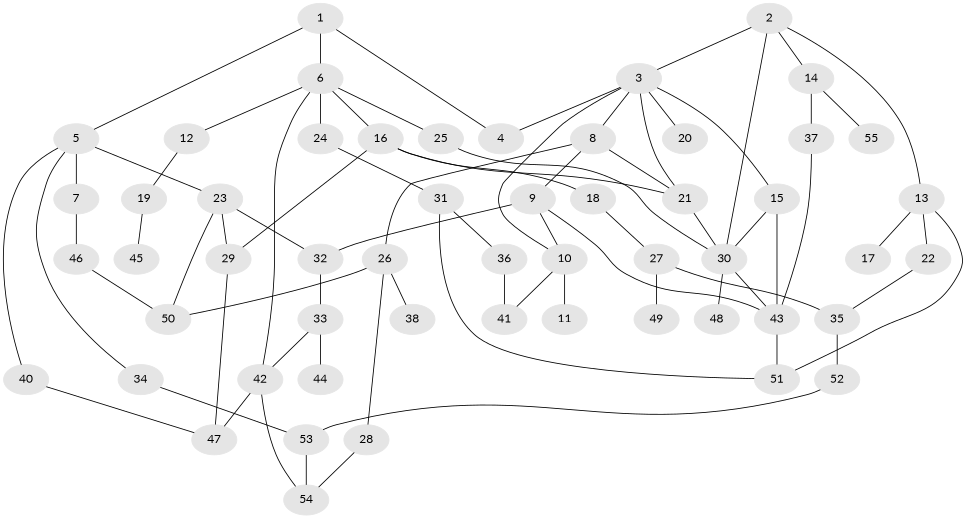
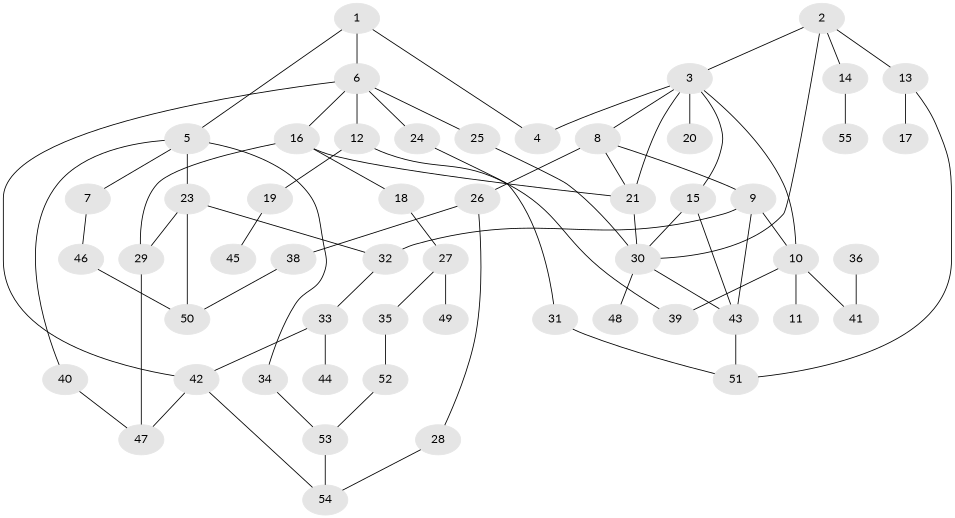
(811, 139) -> none
(473, 229) -> none
(928, 259) -> none
(279, 295) -> (241, 289)
none -> (676, 319)
